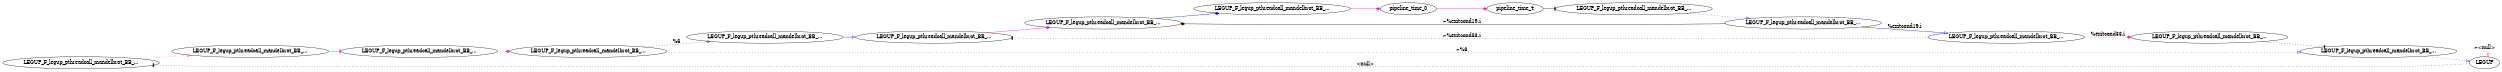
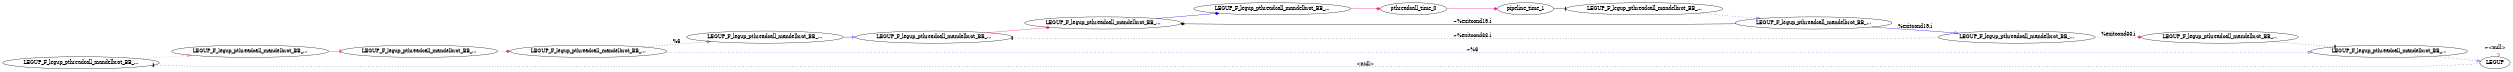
(1408, 9) -> (1414, 9)
(1515, 9) -> (1526, 9)
